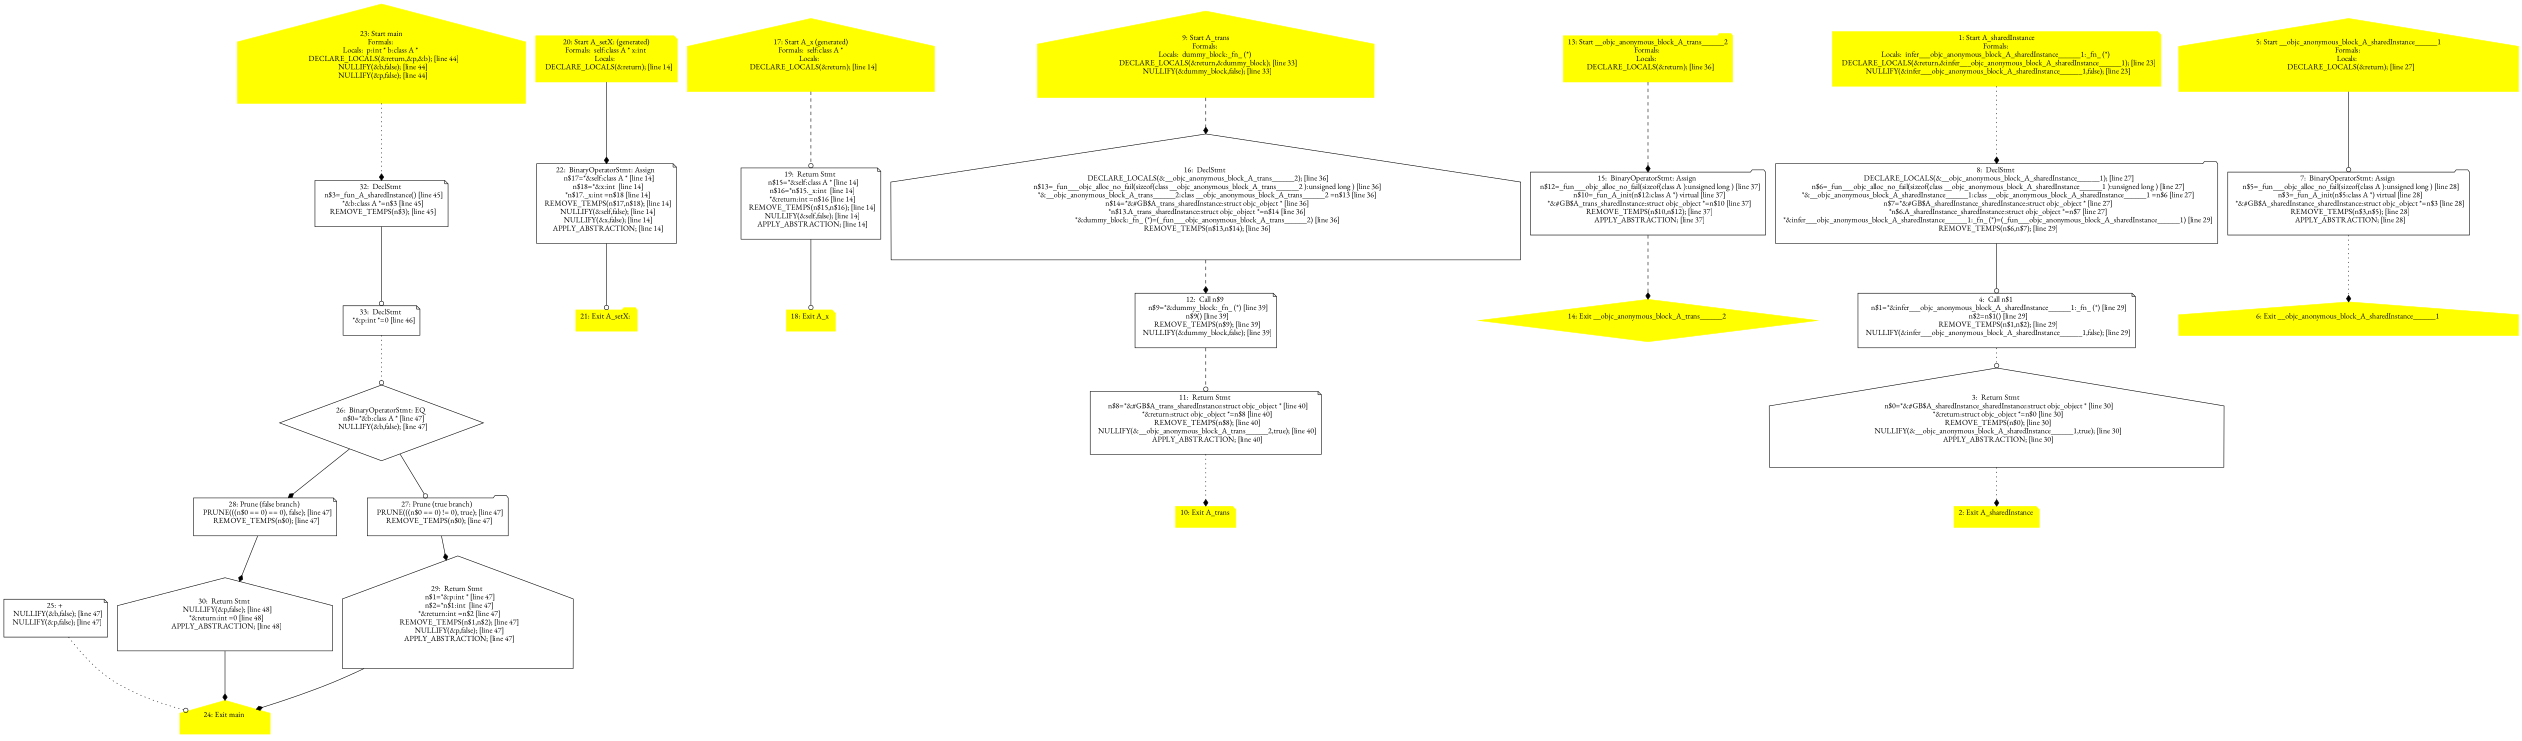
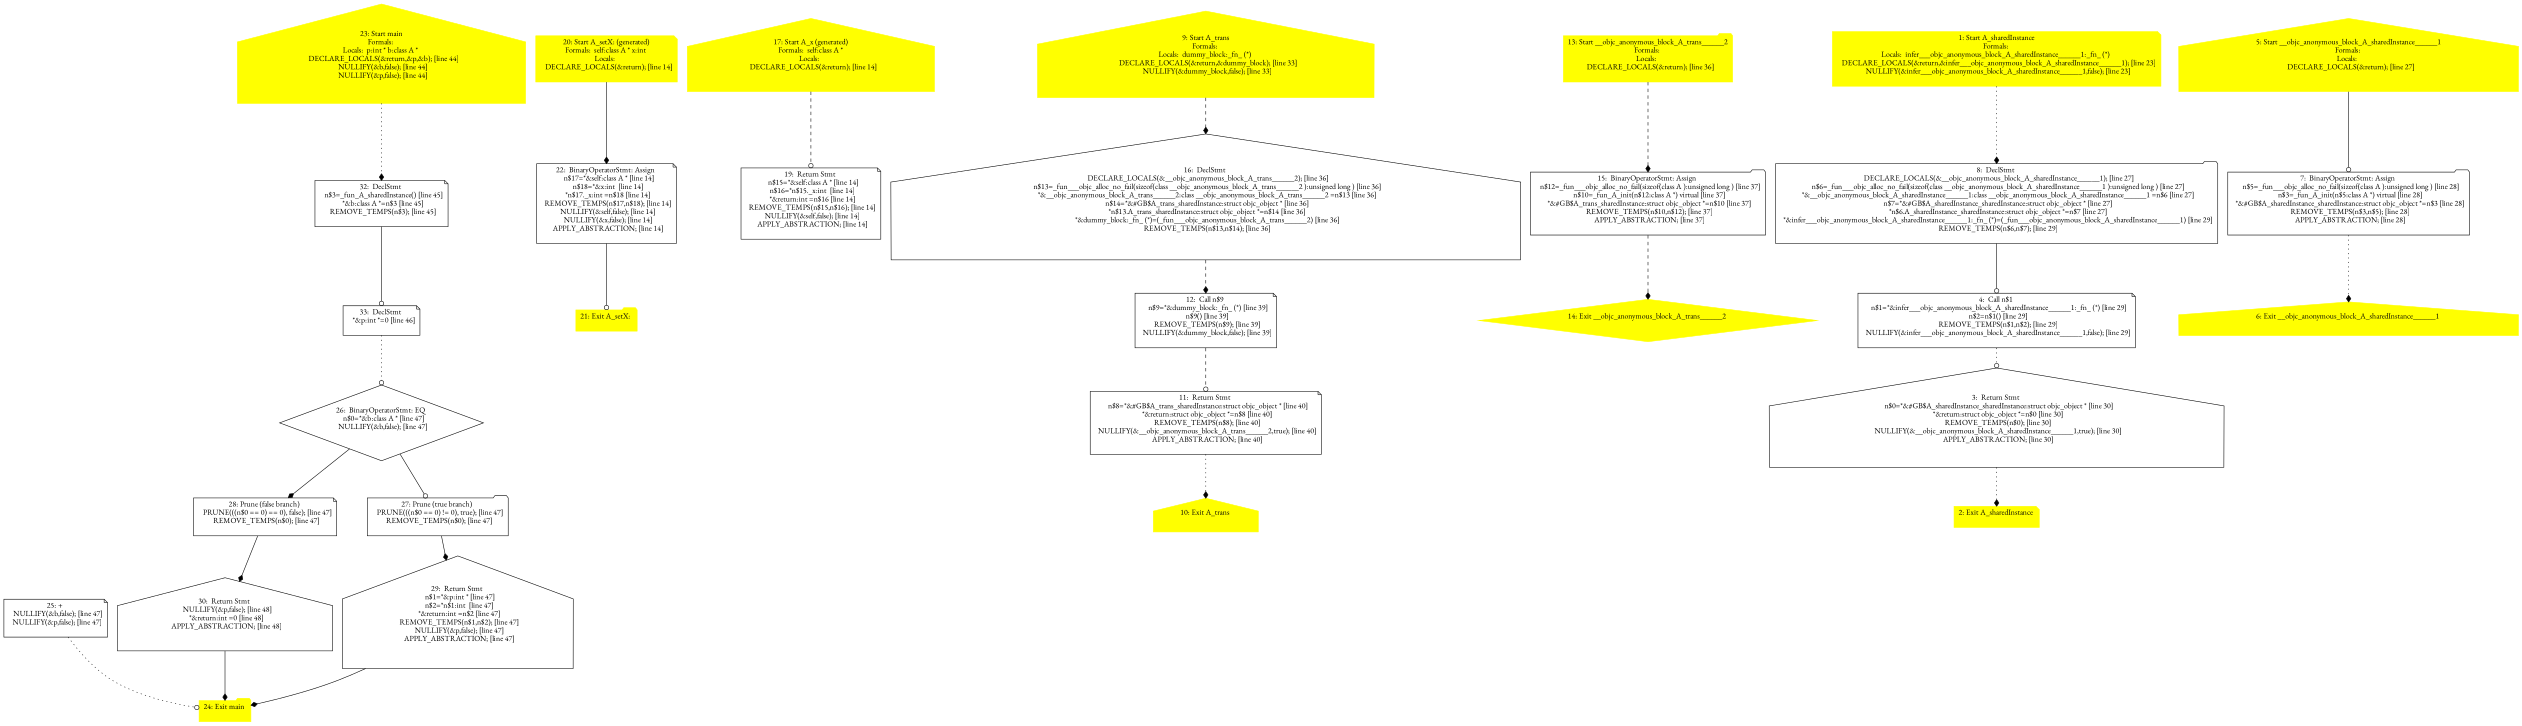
(811, 321) -> none
(1206, 517) -> (1206, 517)
(225, 719) -> (225, 711)
